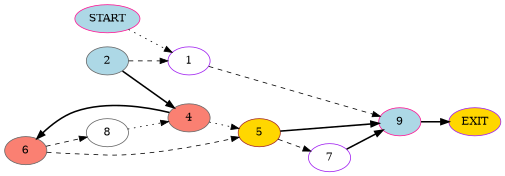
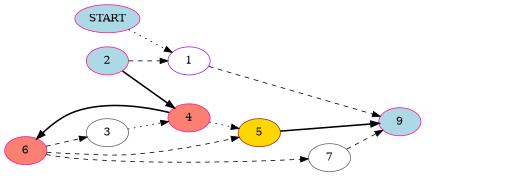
(107, 61) -> (107, 61)
(189, 118) -> (189, 118)
(475, 122) -> none
(107, 133) -> (107, 133)
(361, 142) -> (361, 142)
(291, 144) -> (173, 162)
(26, 151) -> (26, 151)
(330, 158) -> (330, 158)
